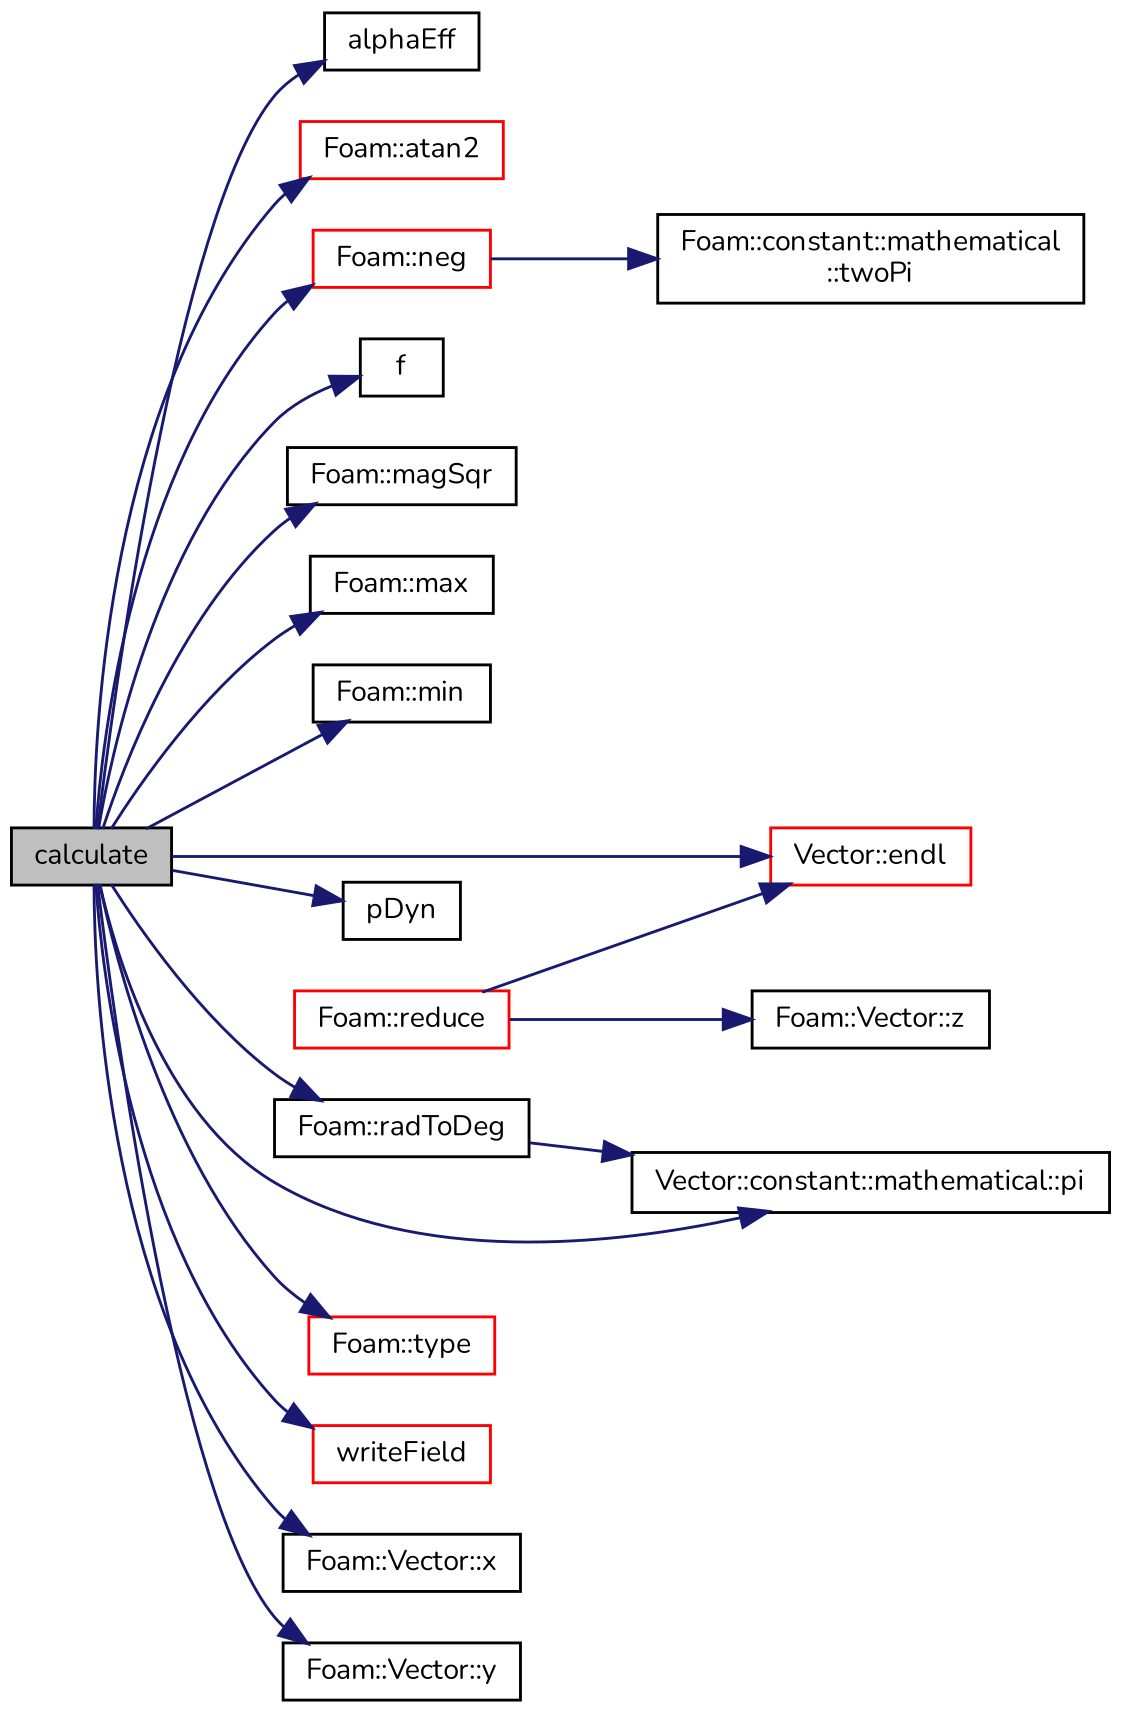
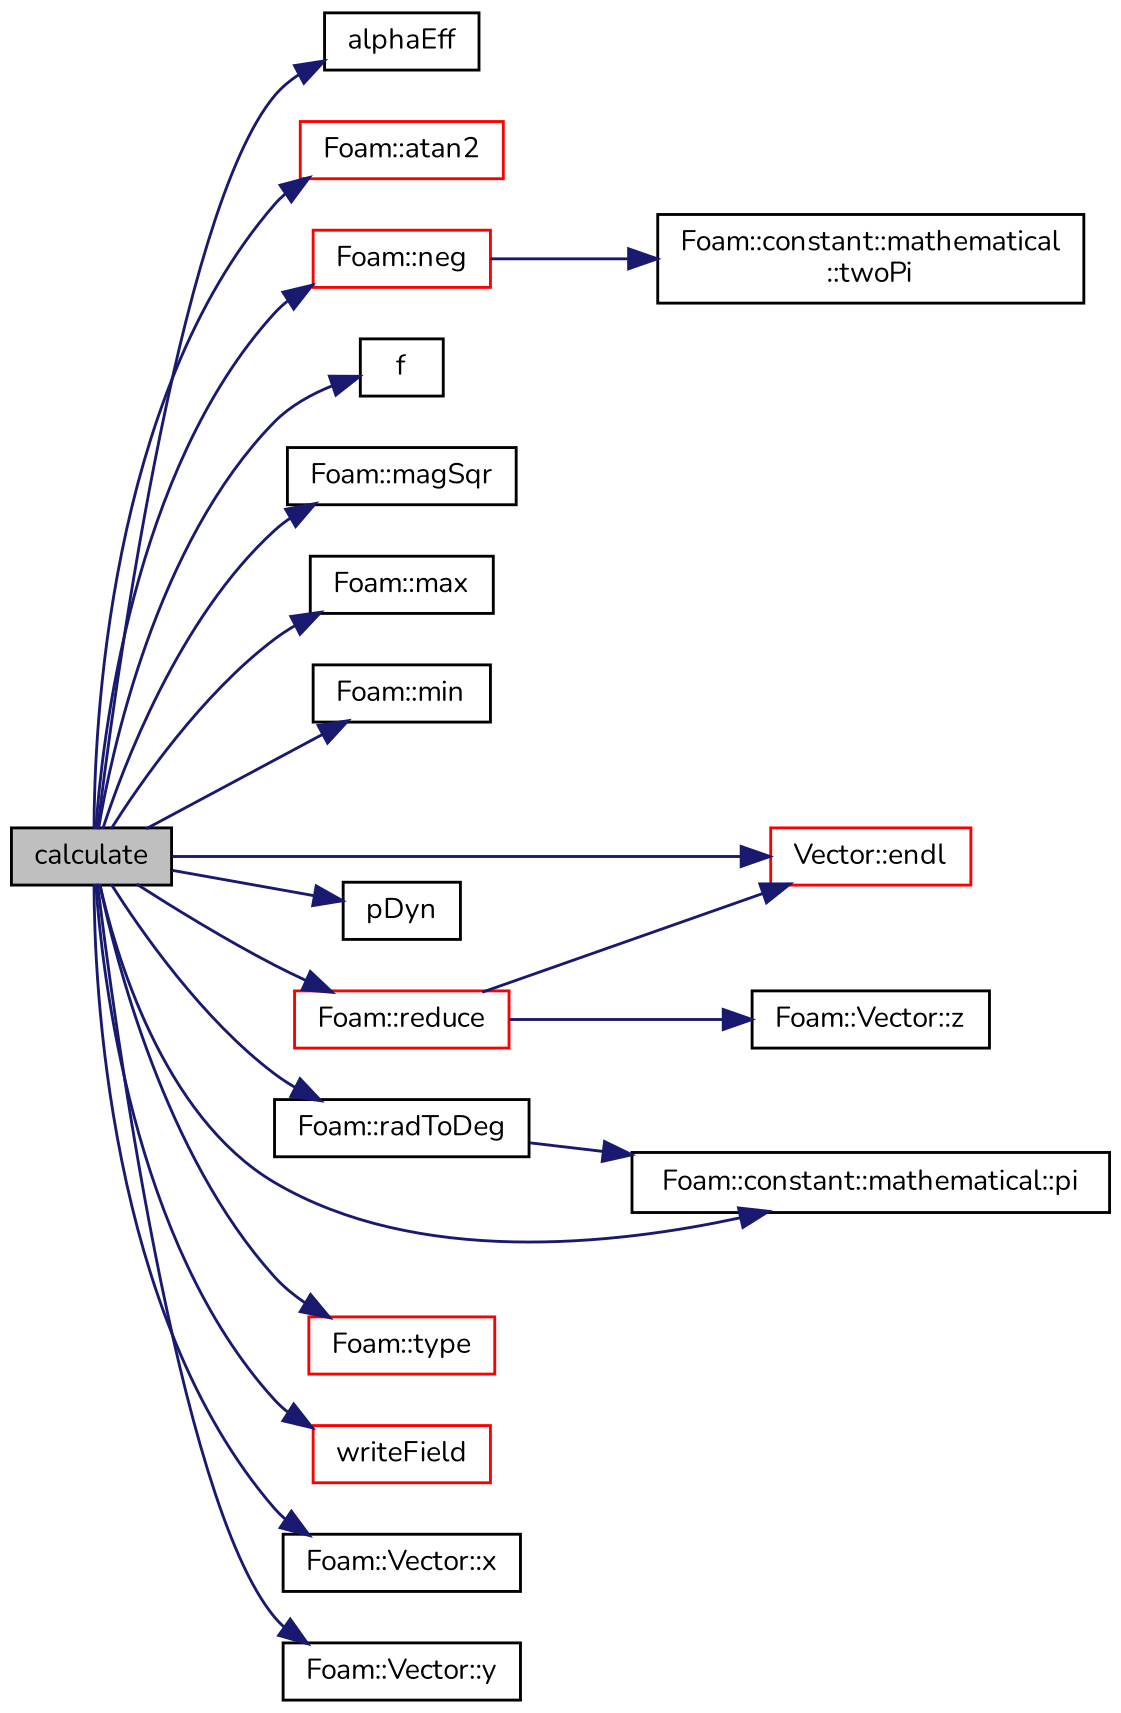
none -> (220, 935)
(871, 1182) -> (871, 1182)
